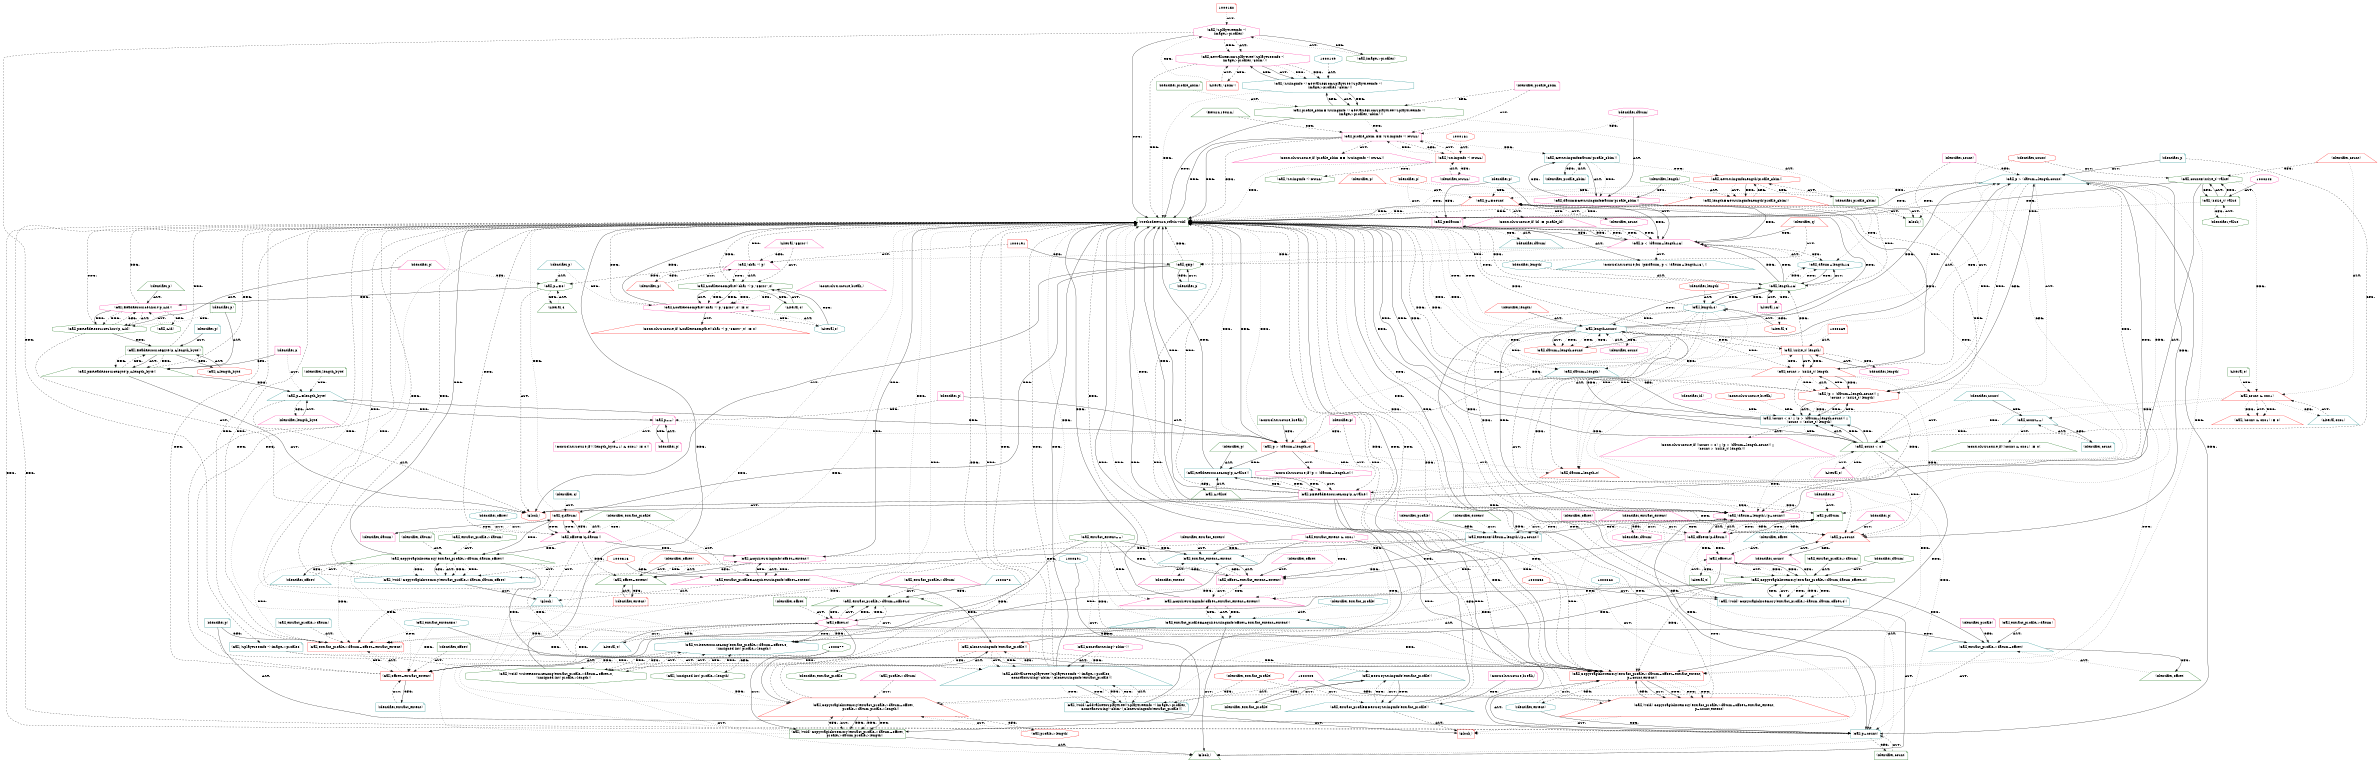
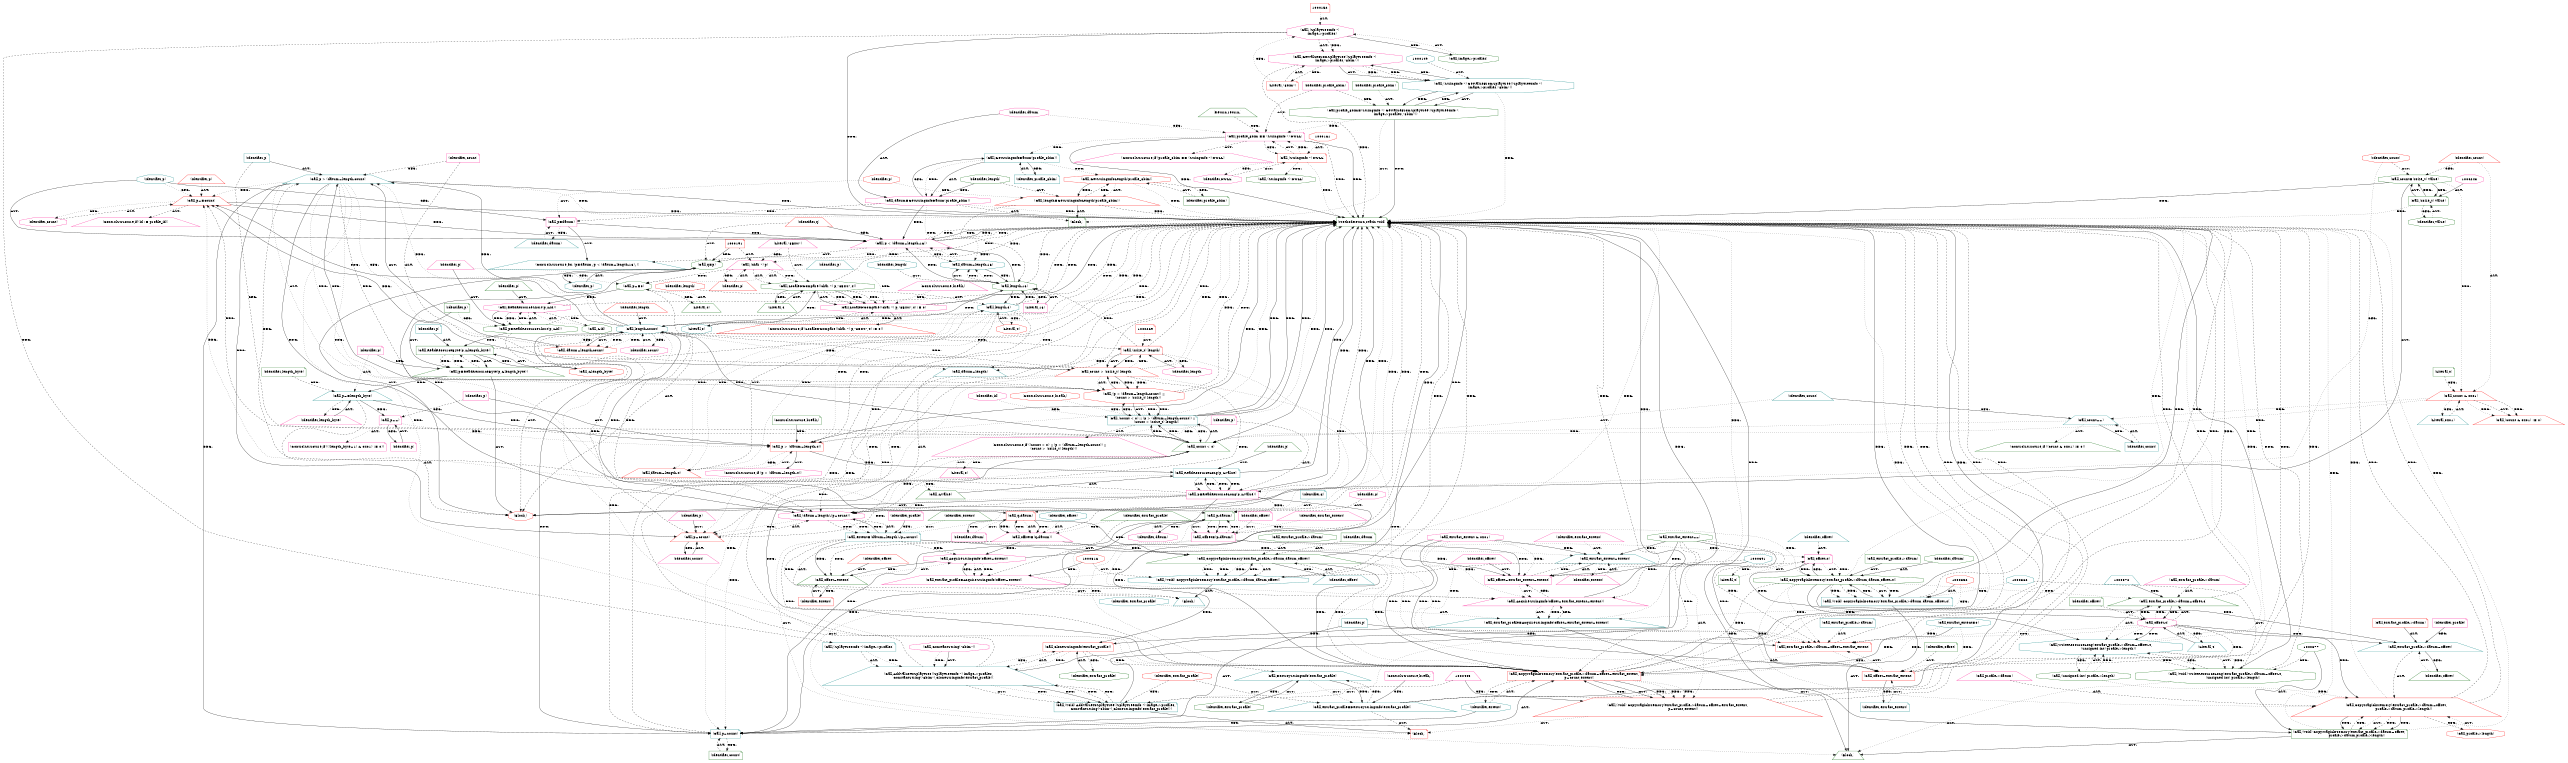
(901, 226) -> none
(533, 537) -> (1121, 537)
